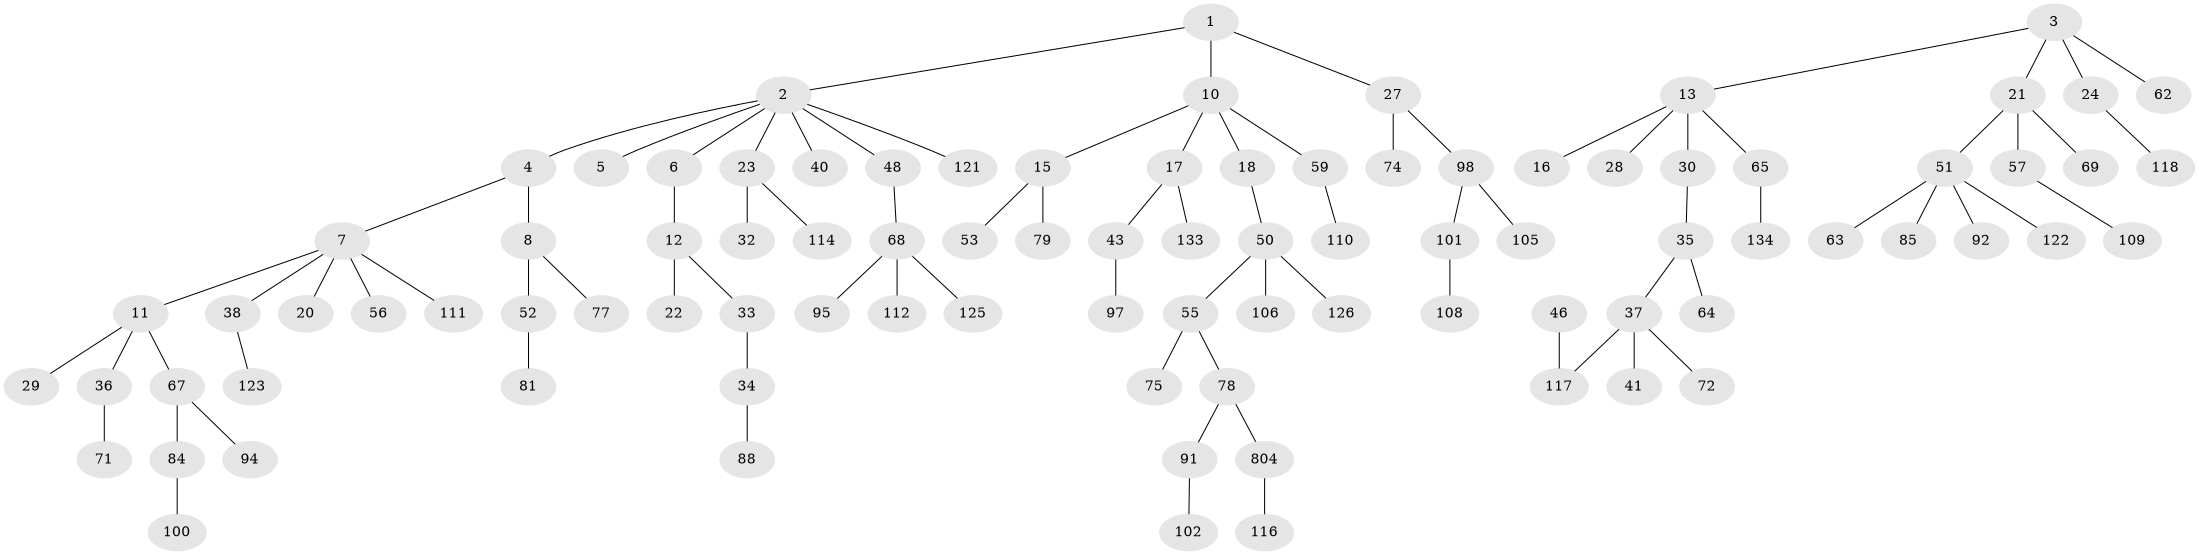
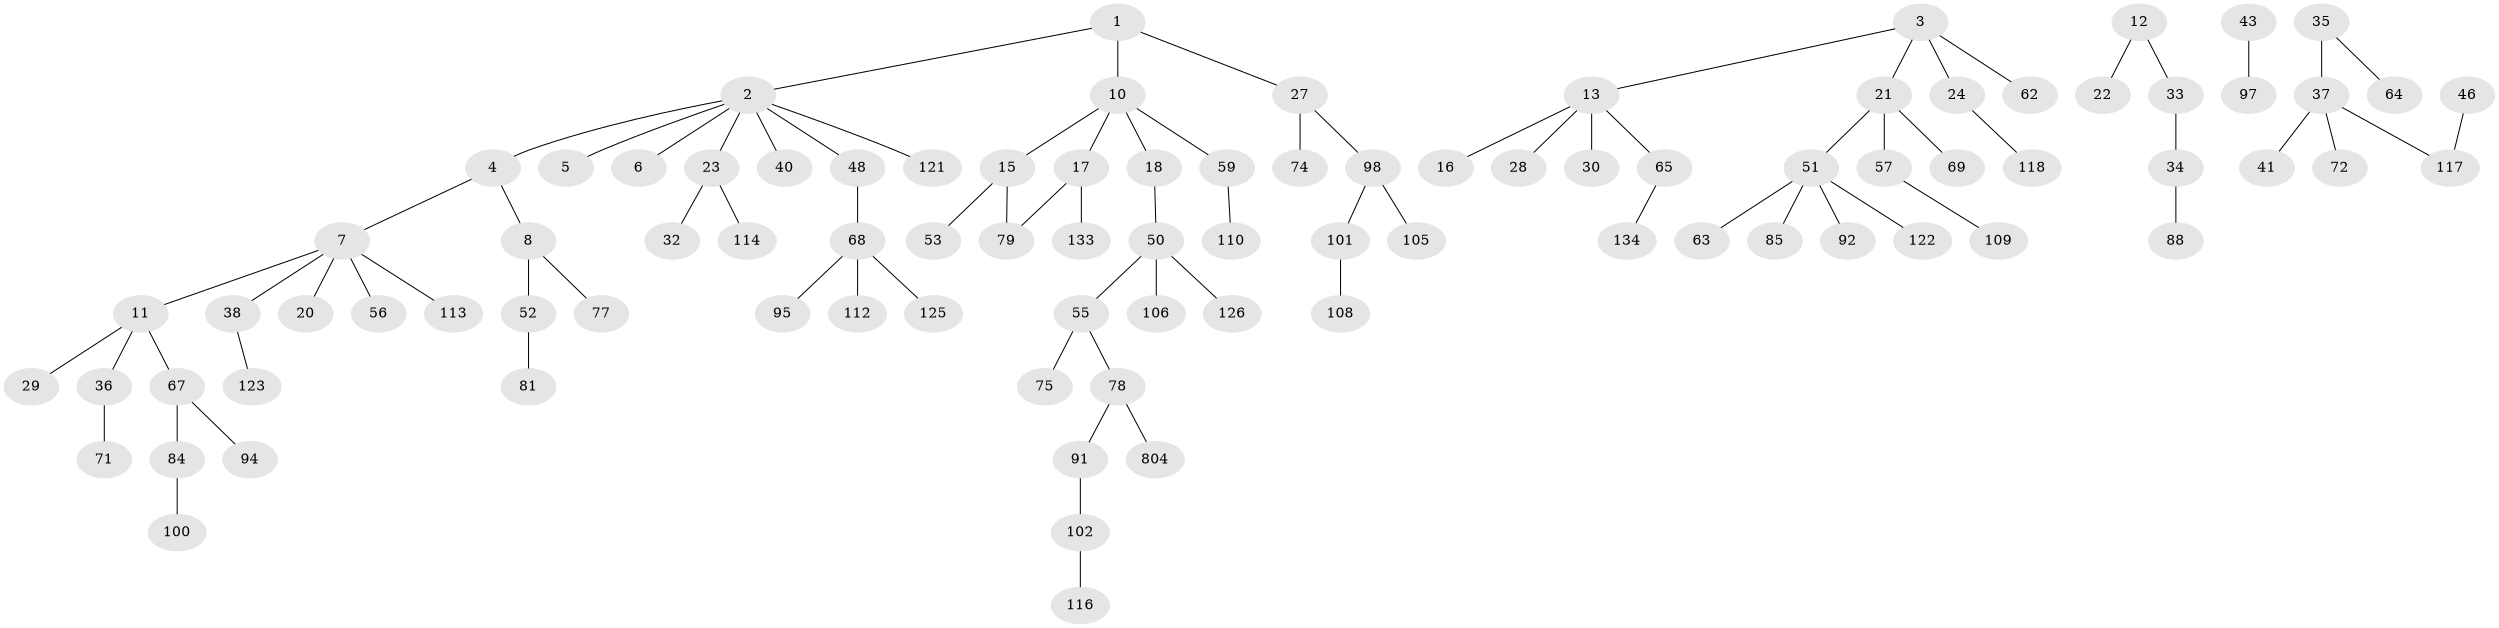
(674, 205) -> none
(1145, 205) -> (1044, 205)
(1687, 205) -> none
(454, 314) -> (454, 314)
(1265, 496) -> (1080, 569)
